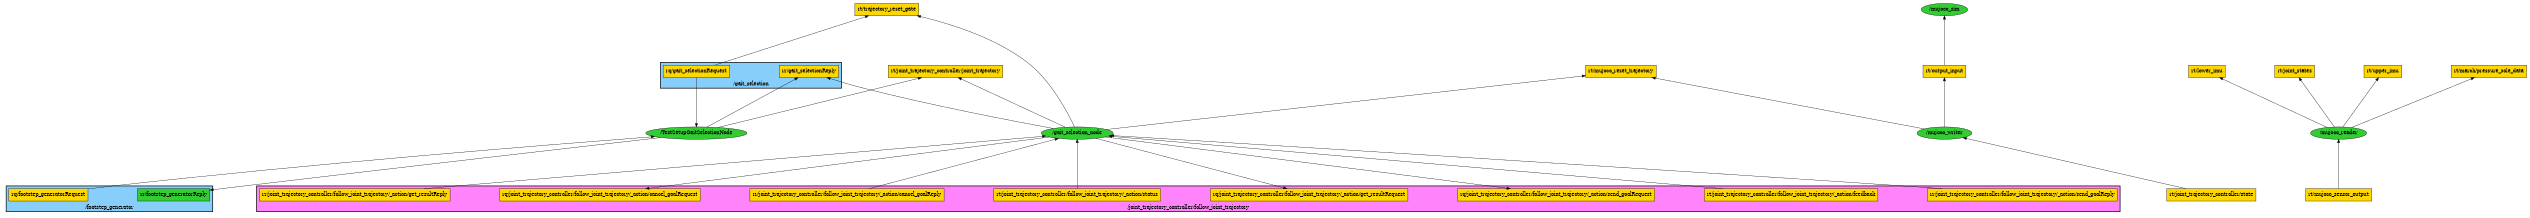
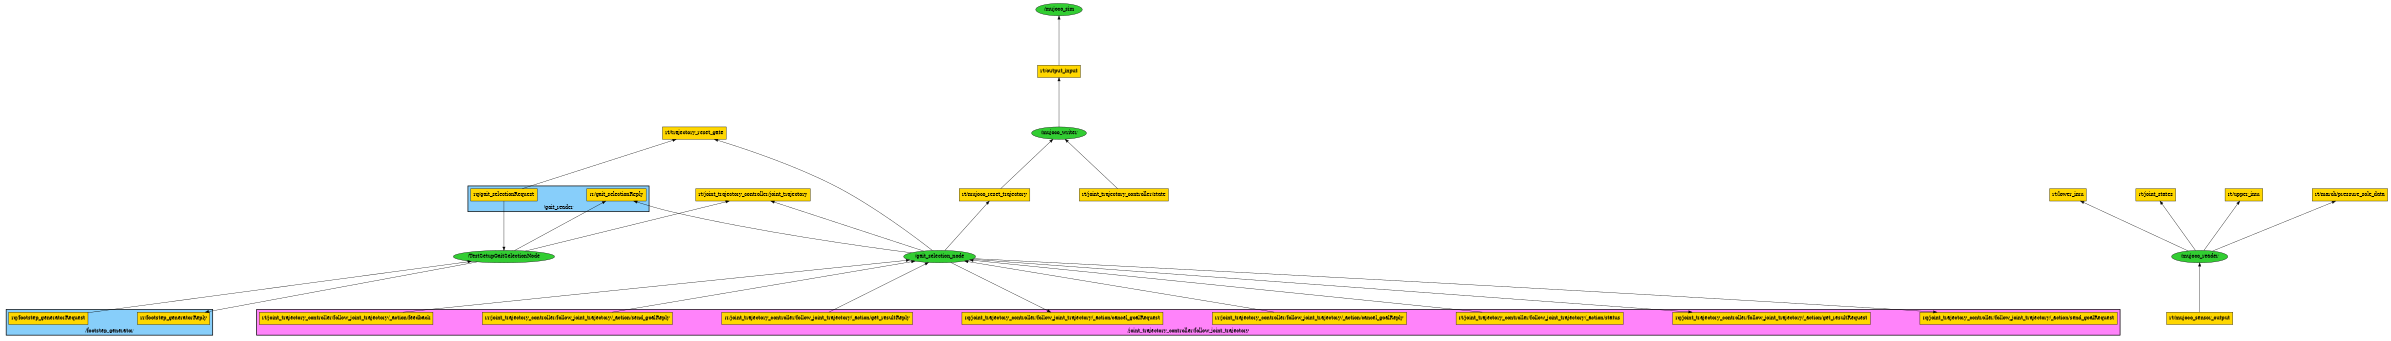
(751, 84) -> (558, 208)
(1790, 104) -> (1026, 165)
(174, 195) -> (174, 318)
